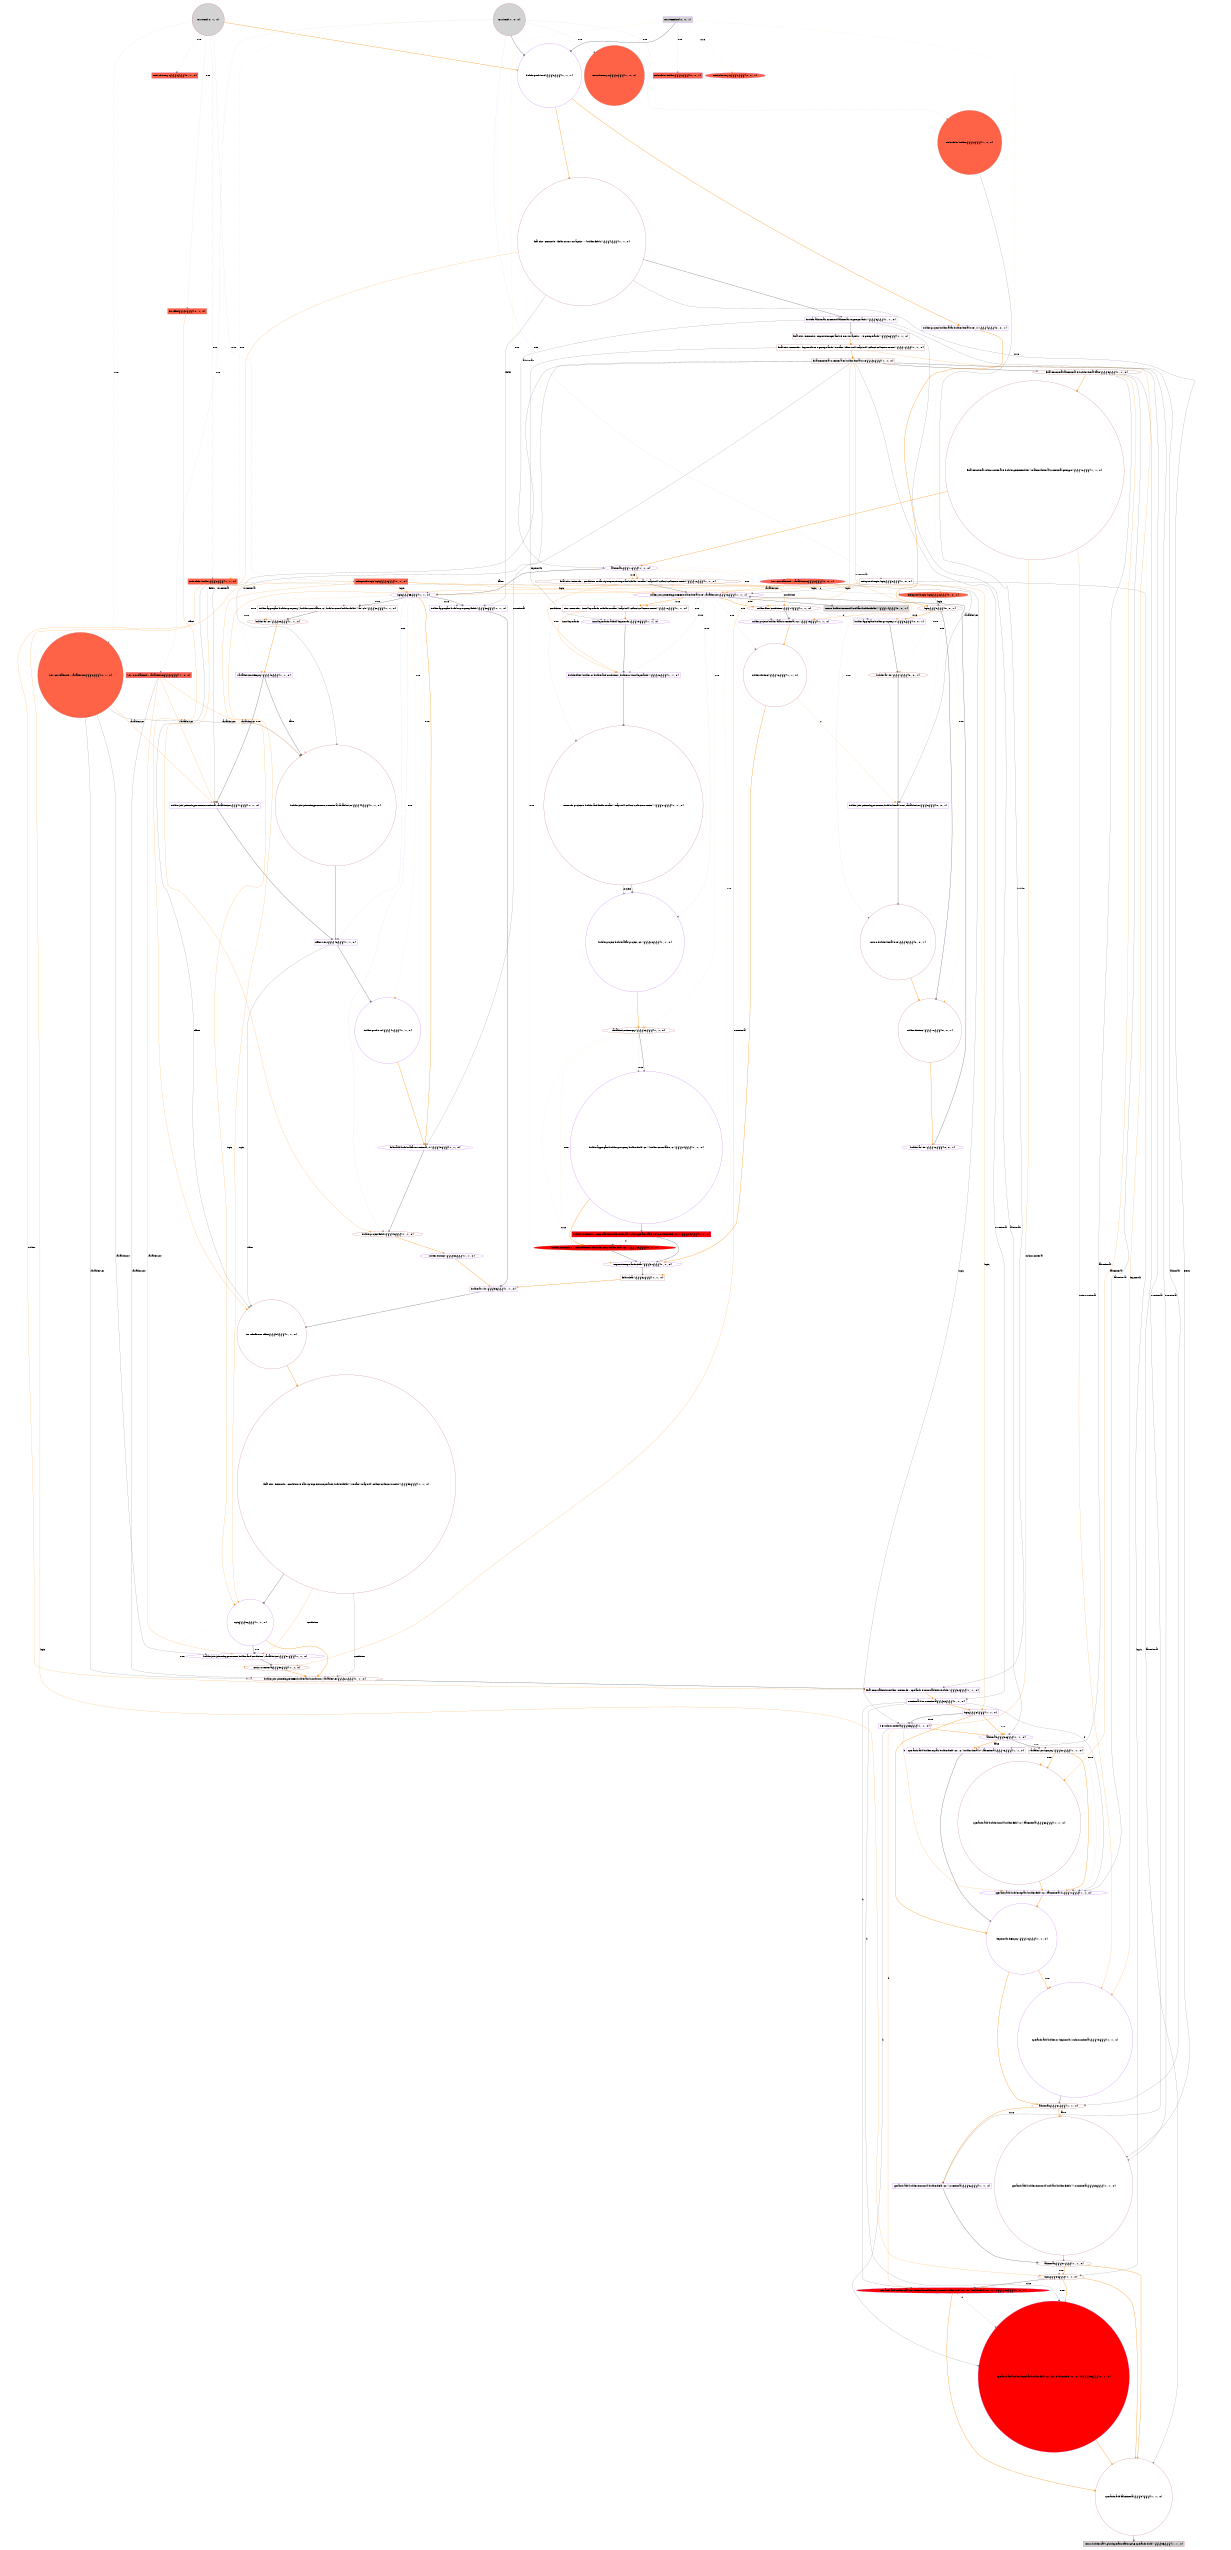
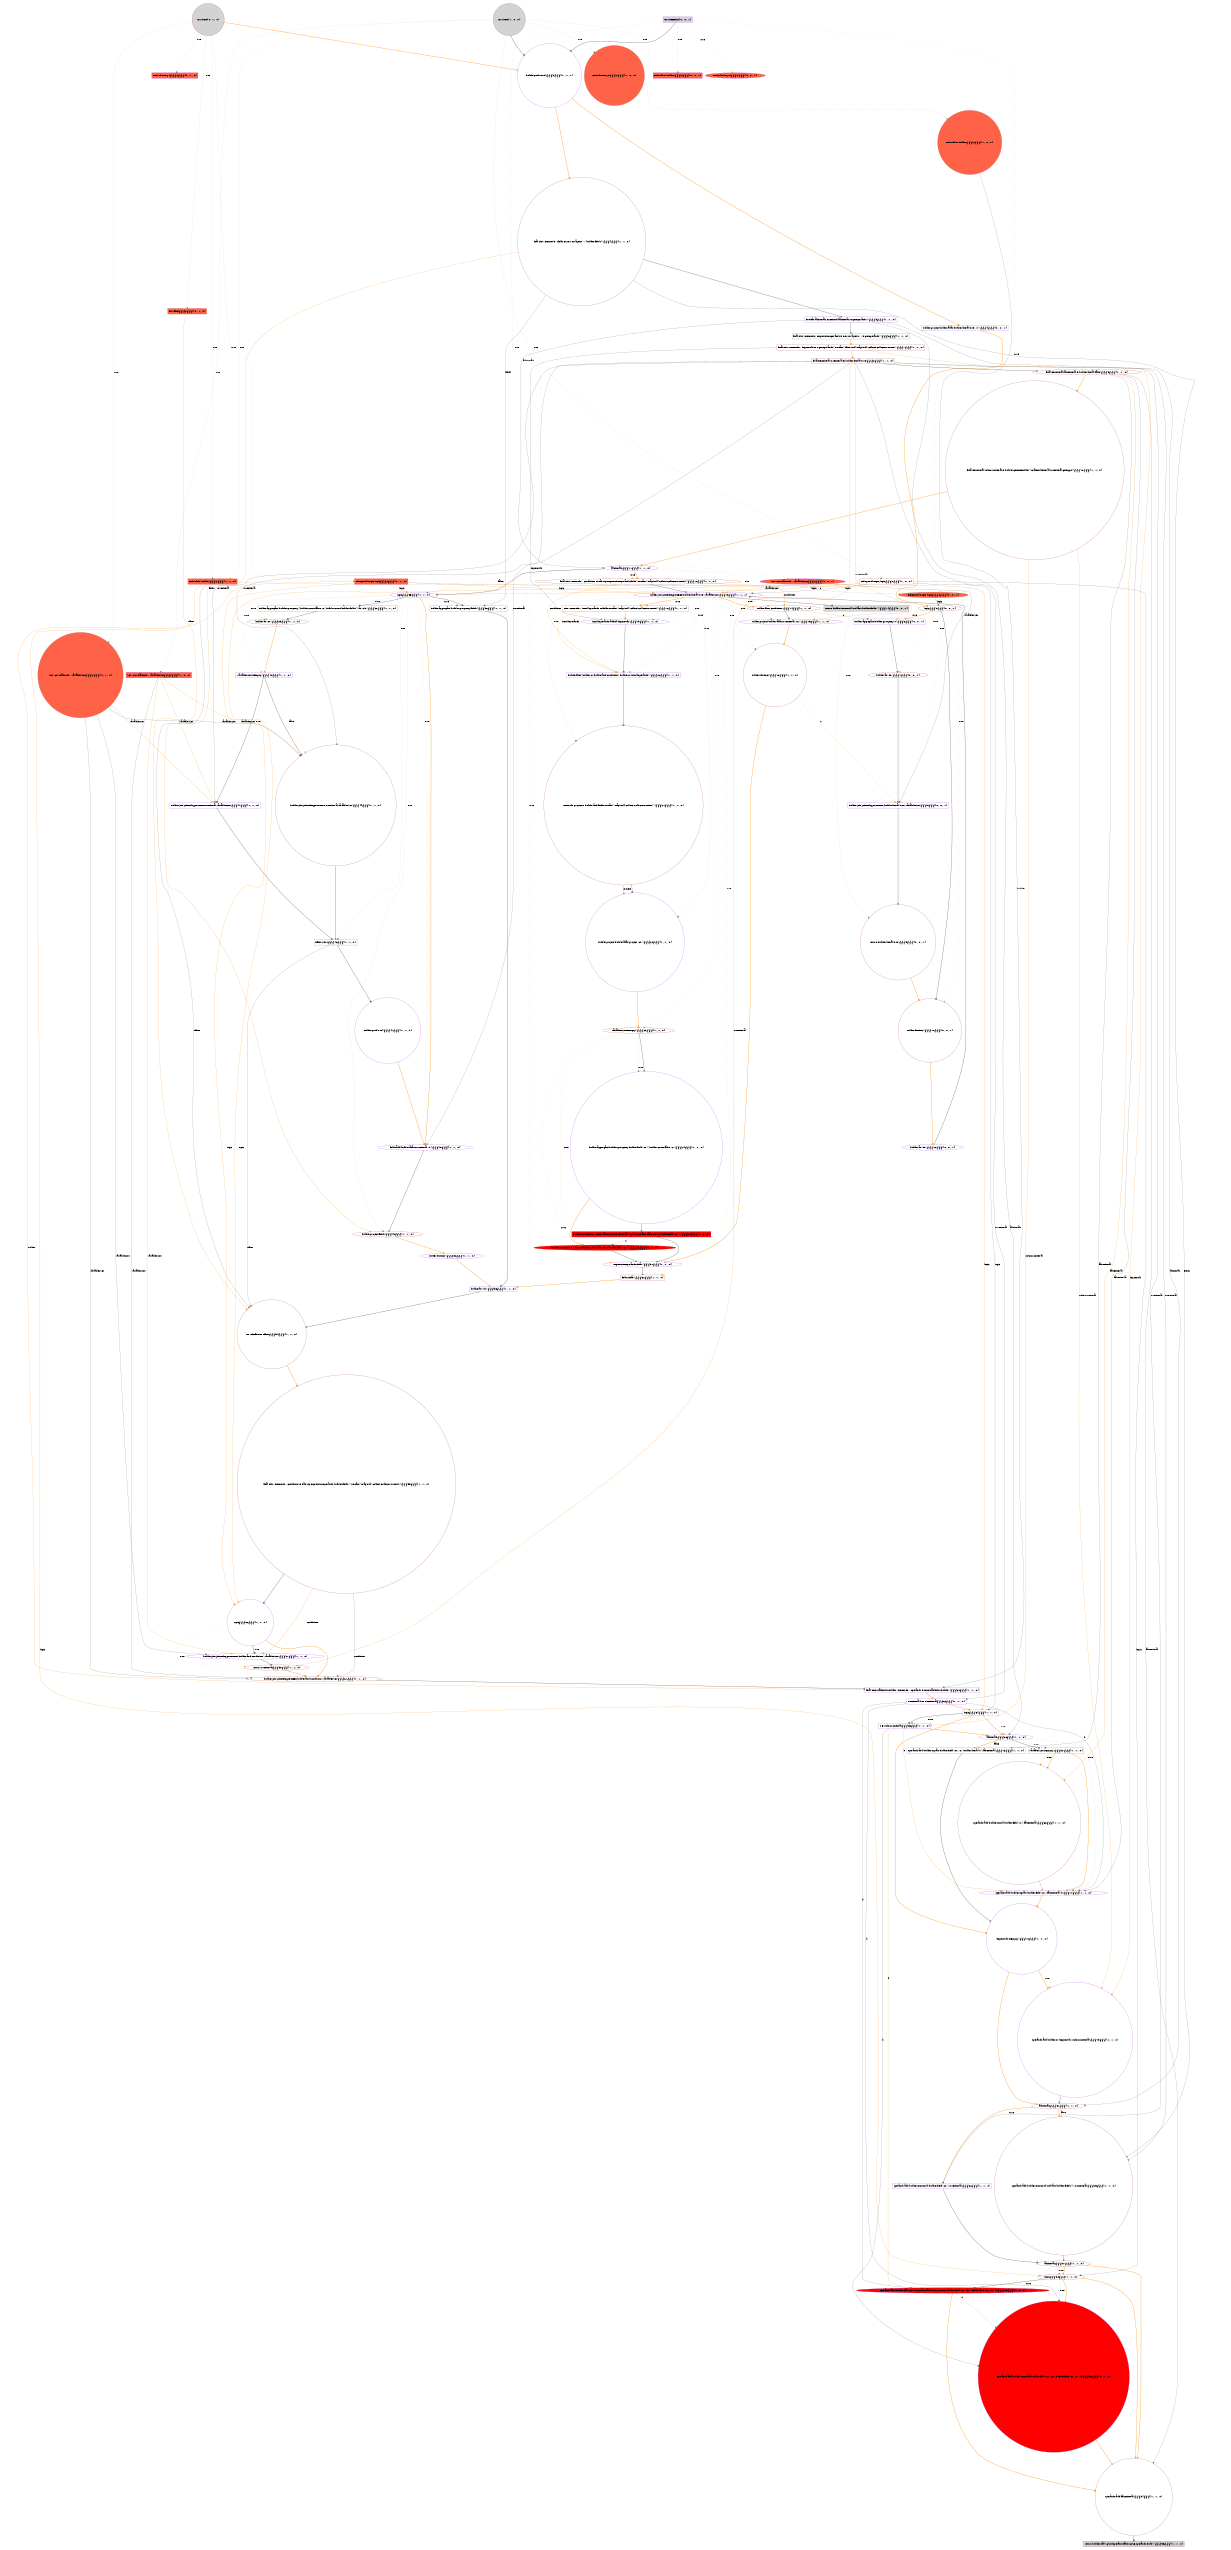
(416, 798) -> none
(971, 1140) -> (990, 1112)
